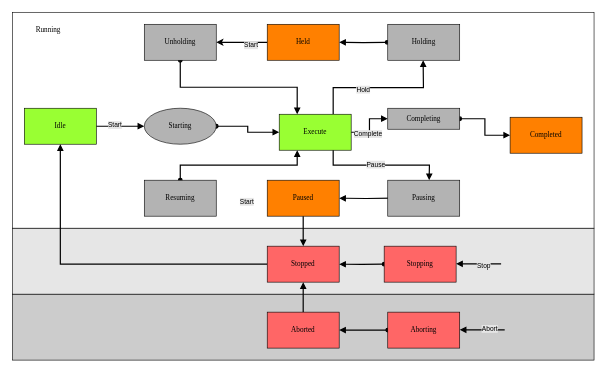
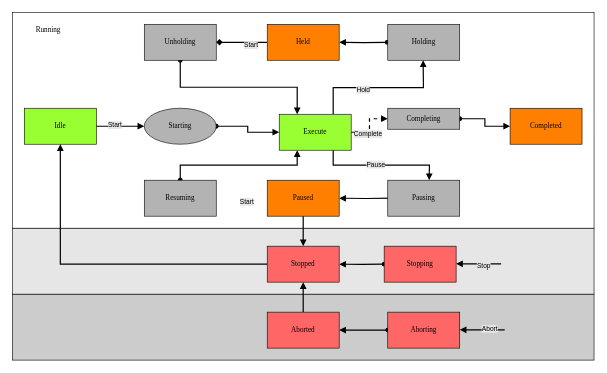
(223, 42) -> (223, 42)
(370, 119) -> (370, 119)
(546, 135) -> (546, 126)
